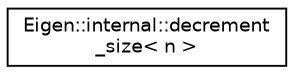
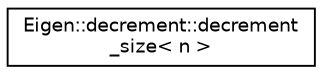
(147, 37) -> (161, 37)
